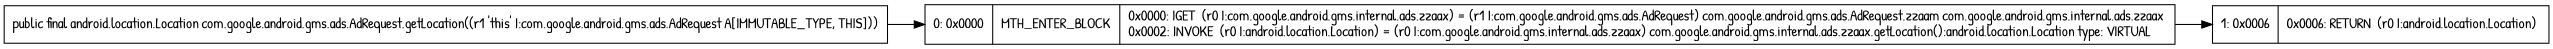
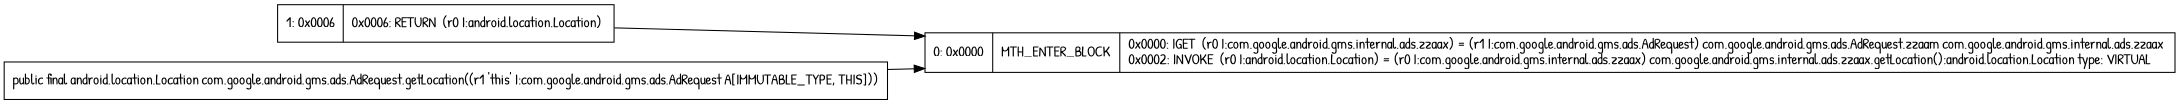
(2188, 24) -> (764, 32)
